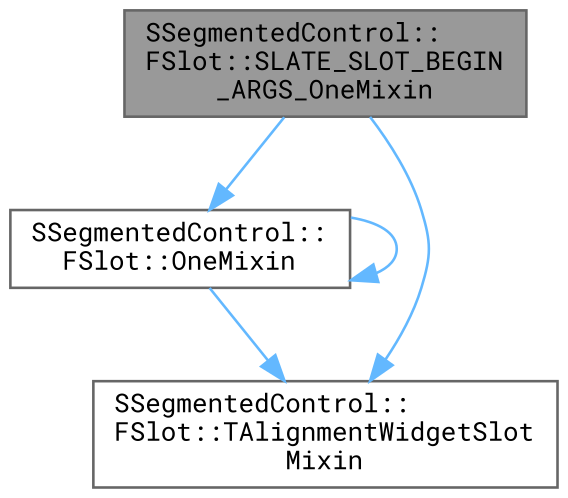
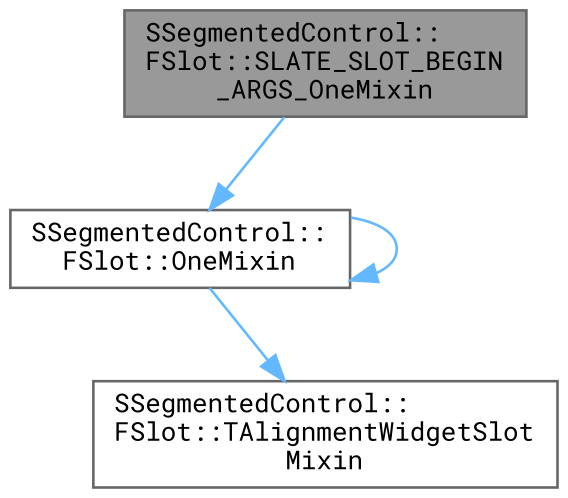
(428, 236) -> none
